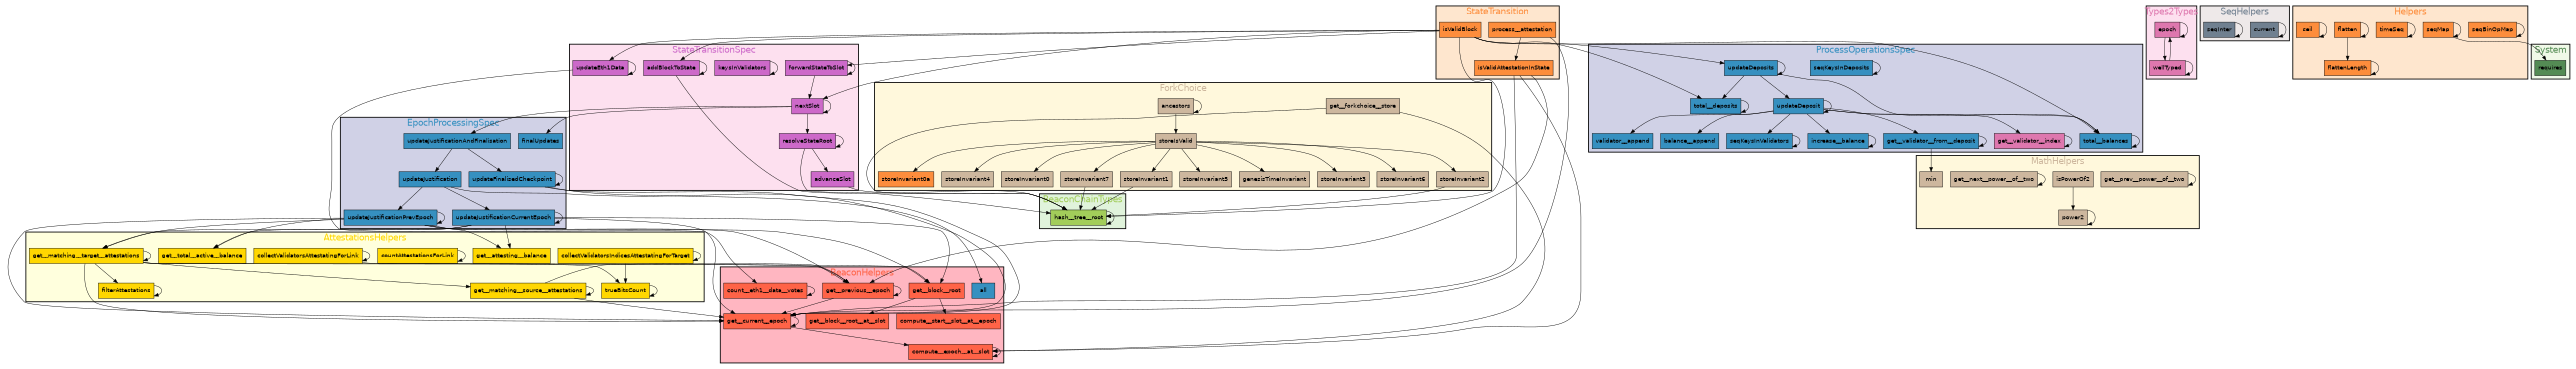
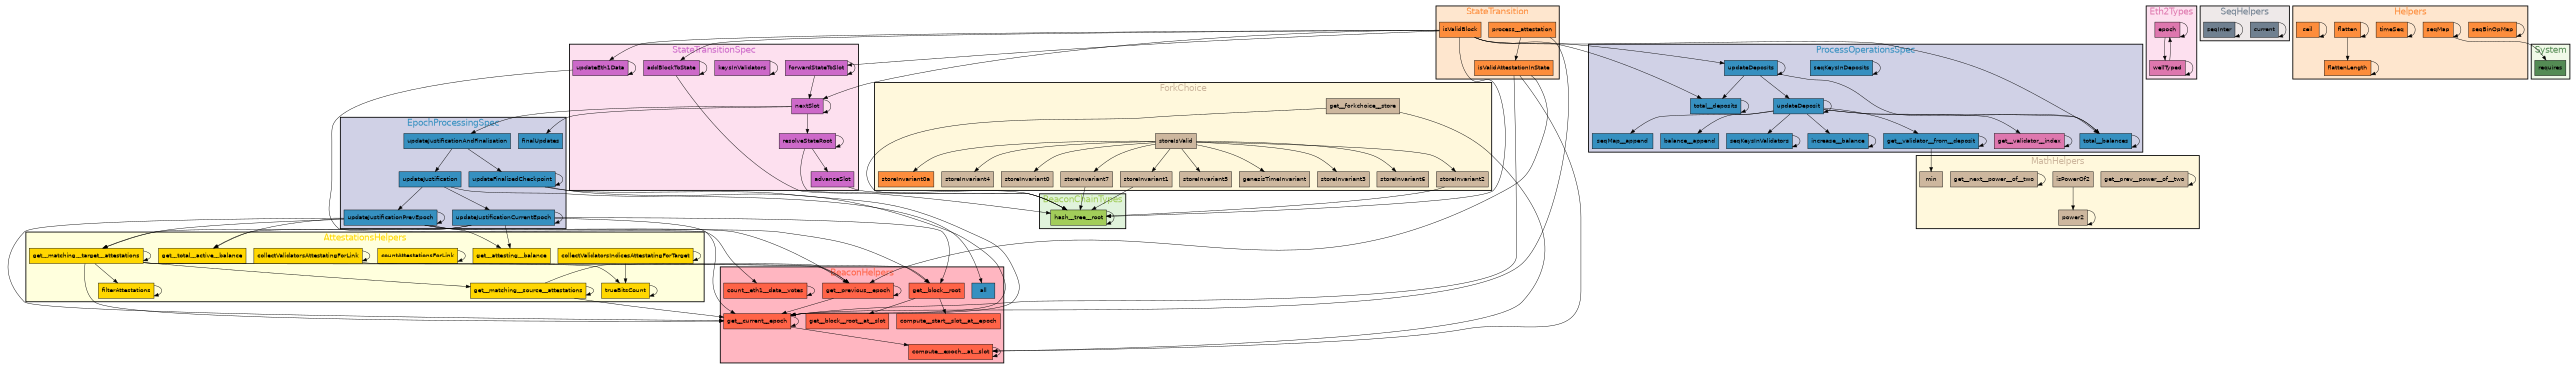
(2171, 12) -> (2171, 12)
(1176, 106) -> none
(1623, 141) -> (1623, 141)
